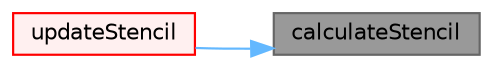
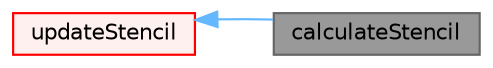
(223, 49) -> (245, 19)
